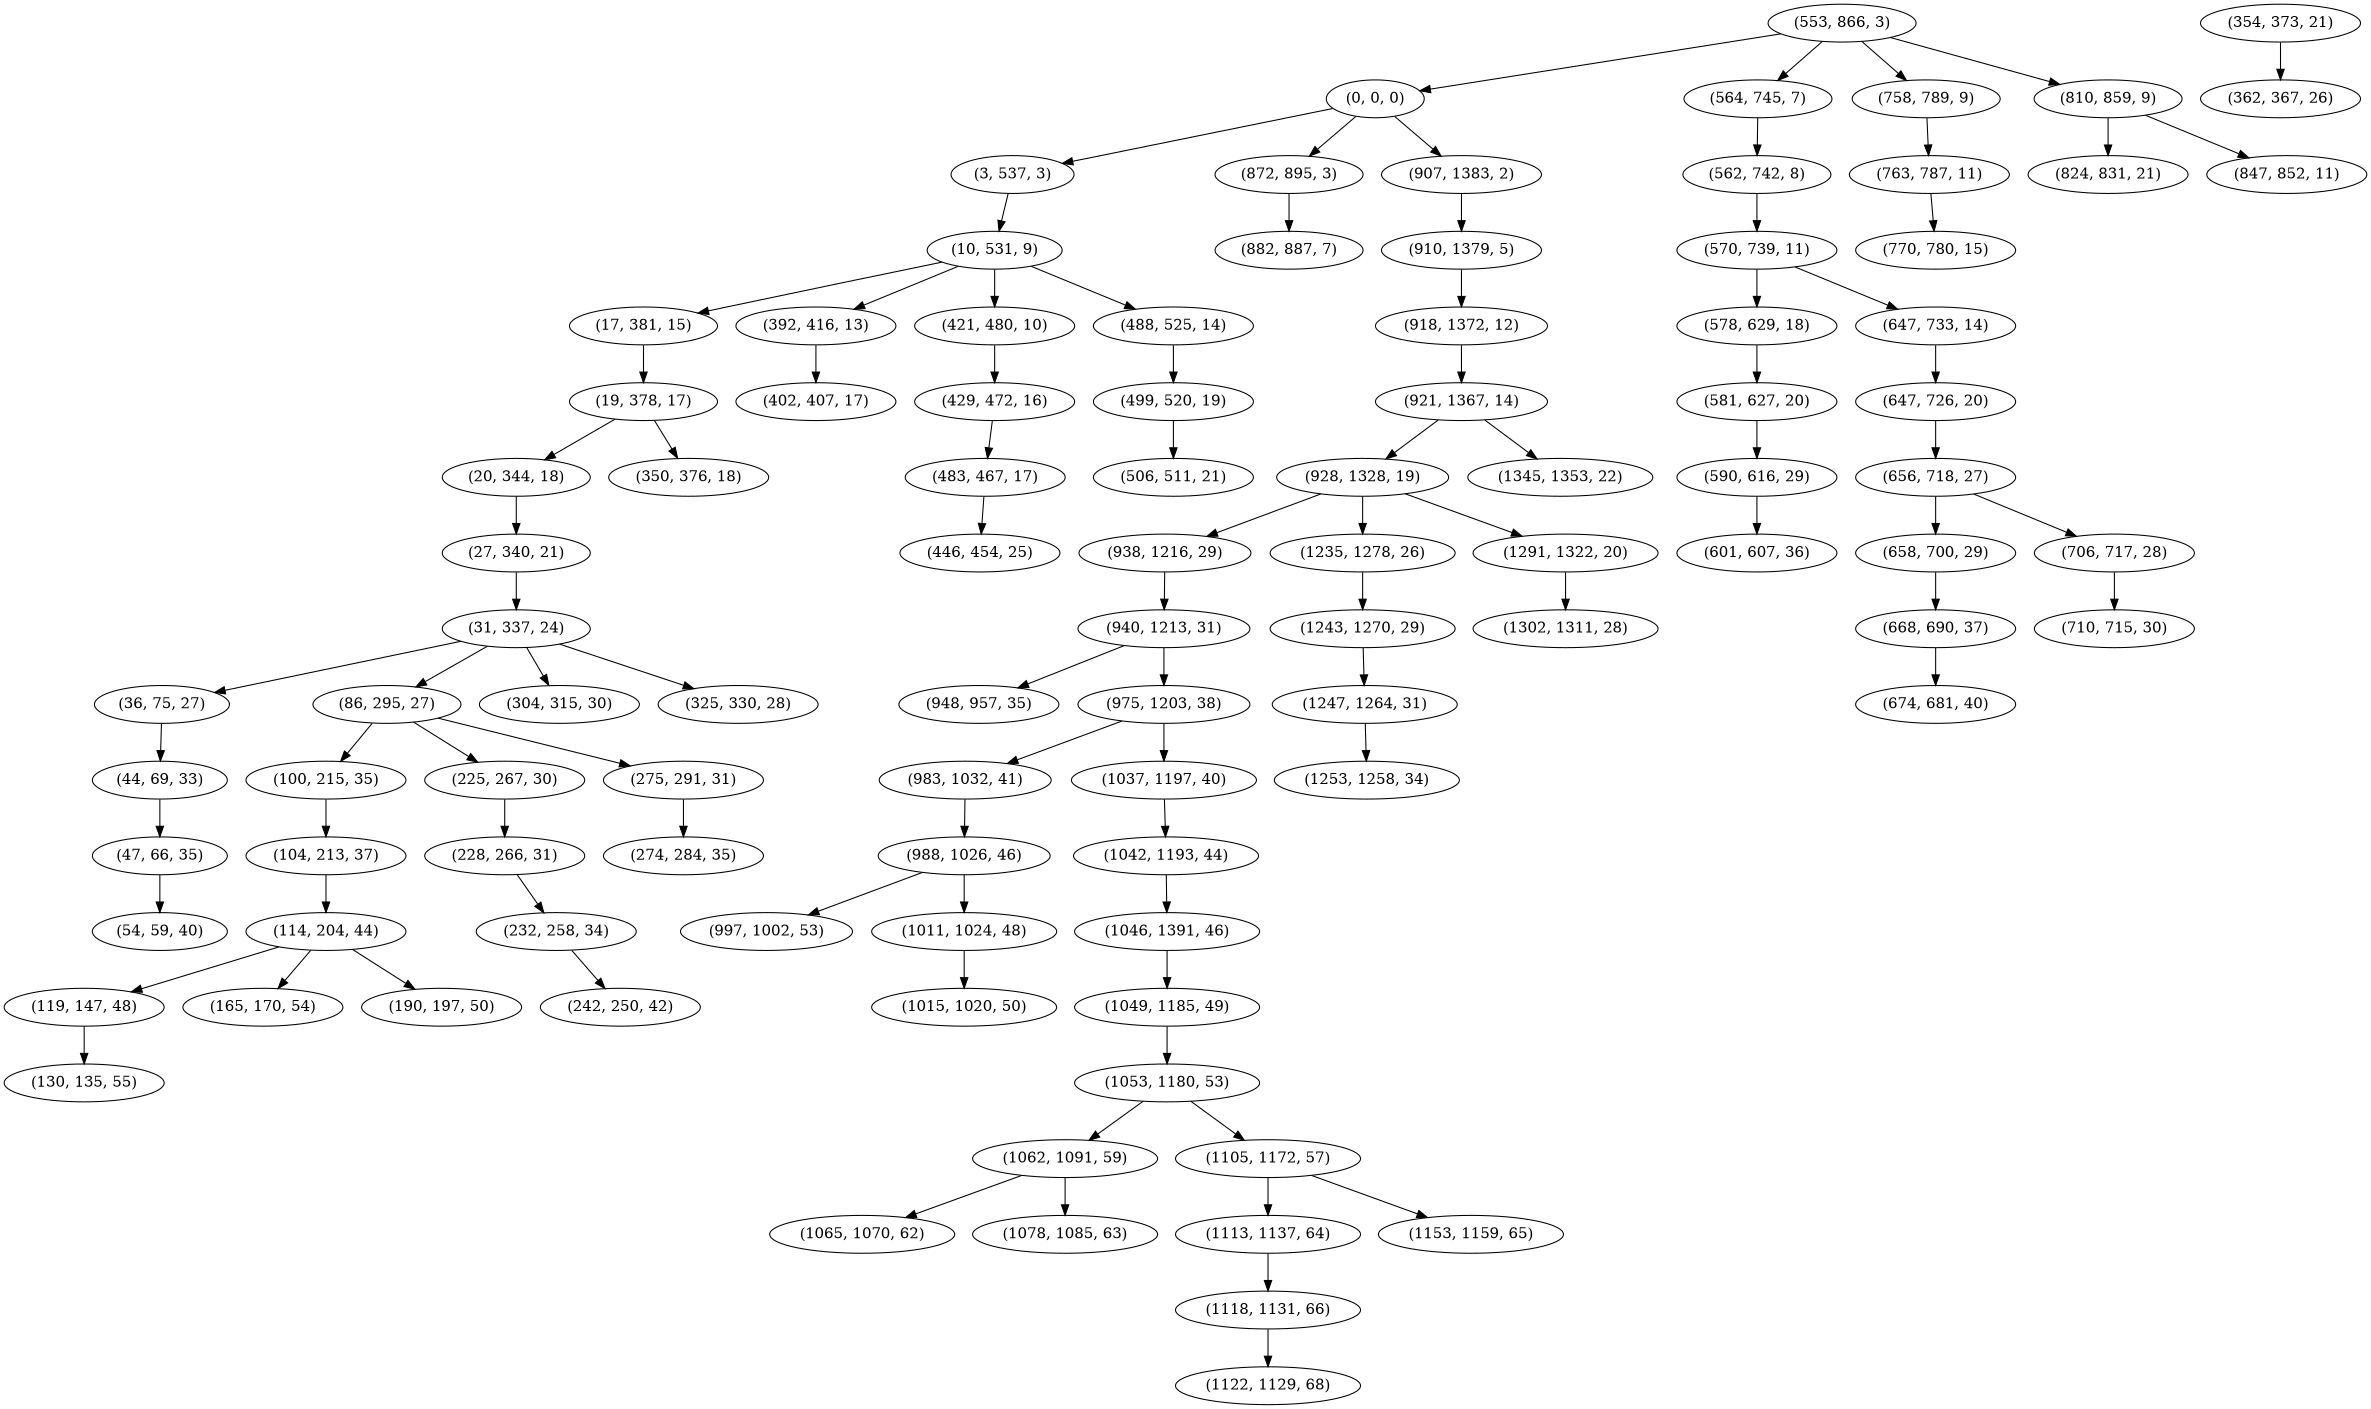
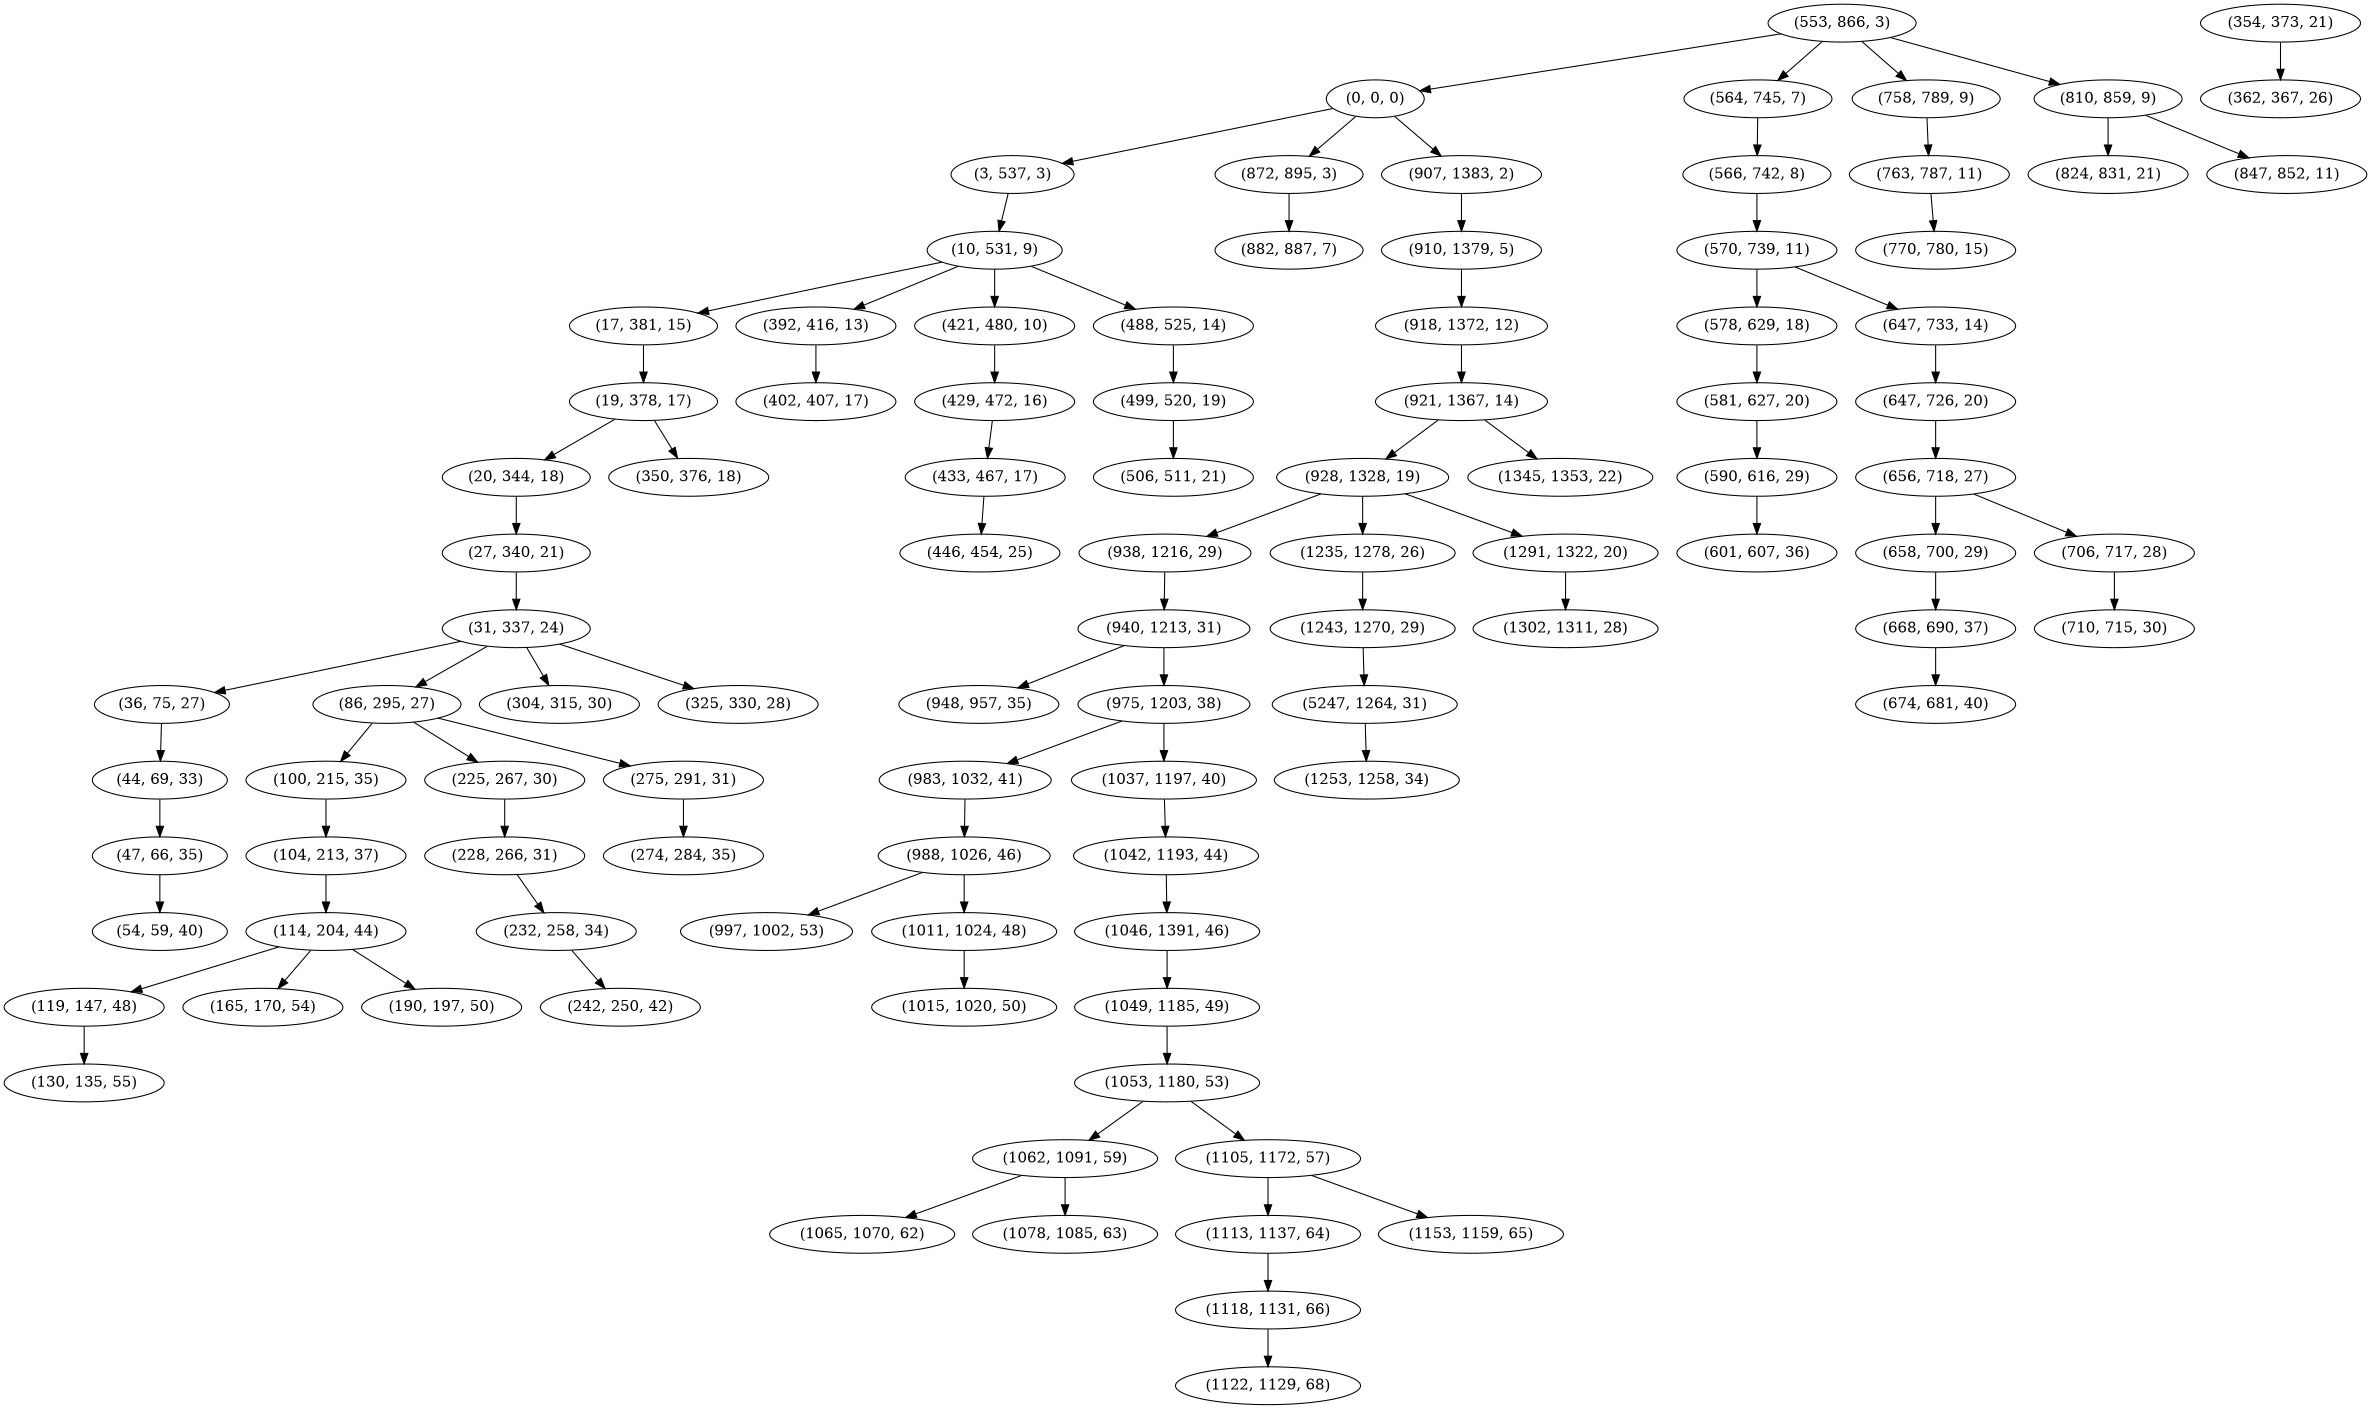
(1757, 175) -> (1757, 175)
(985, 477) -> (985, 477)
(1365, 704) -> (1365, 704)
